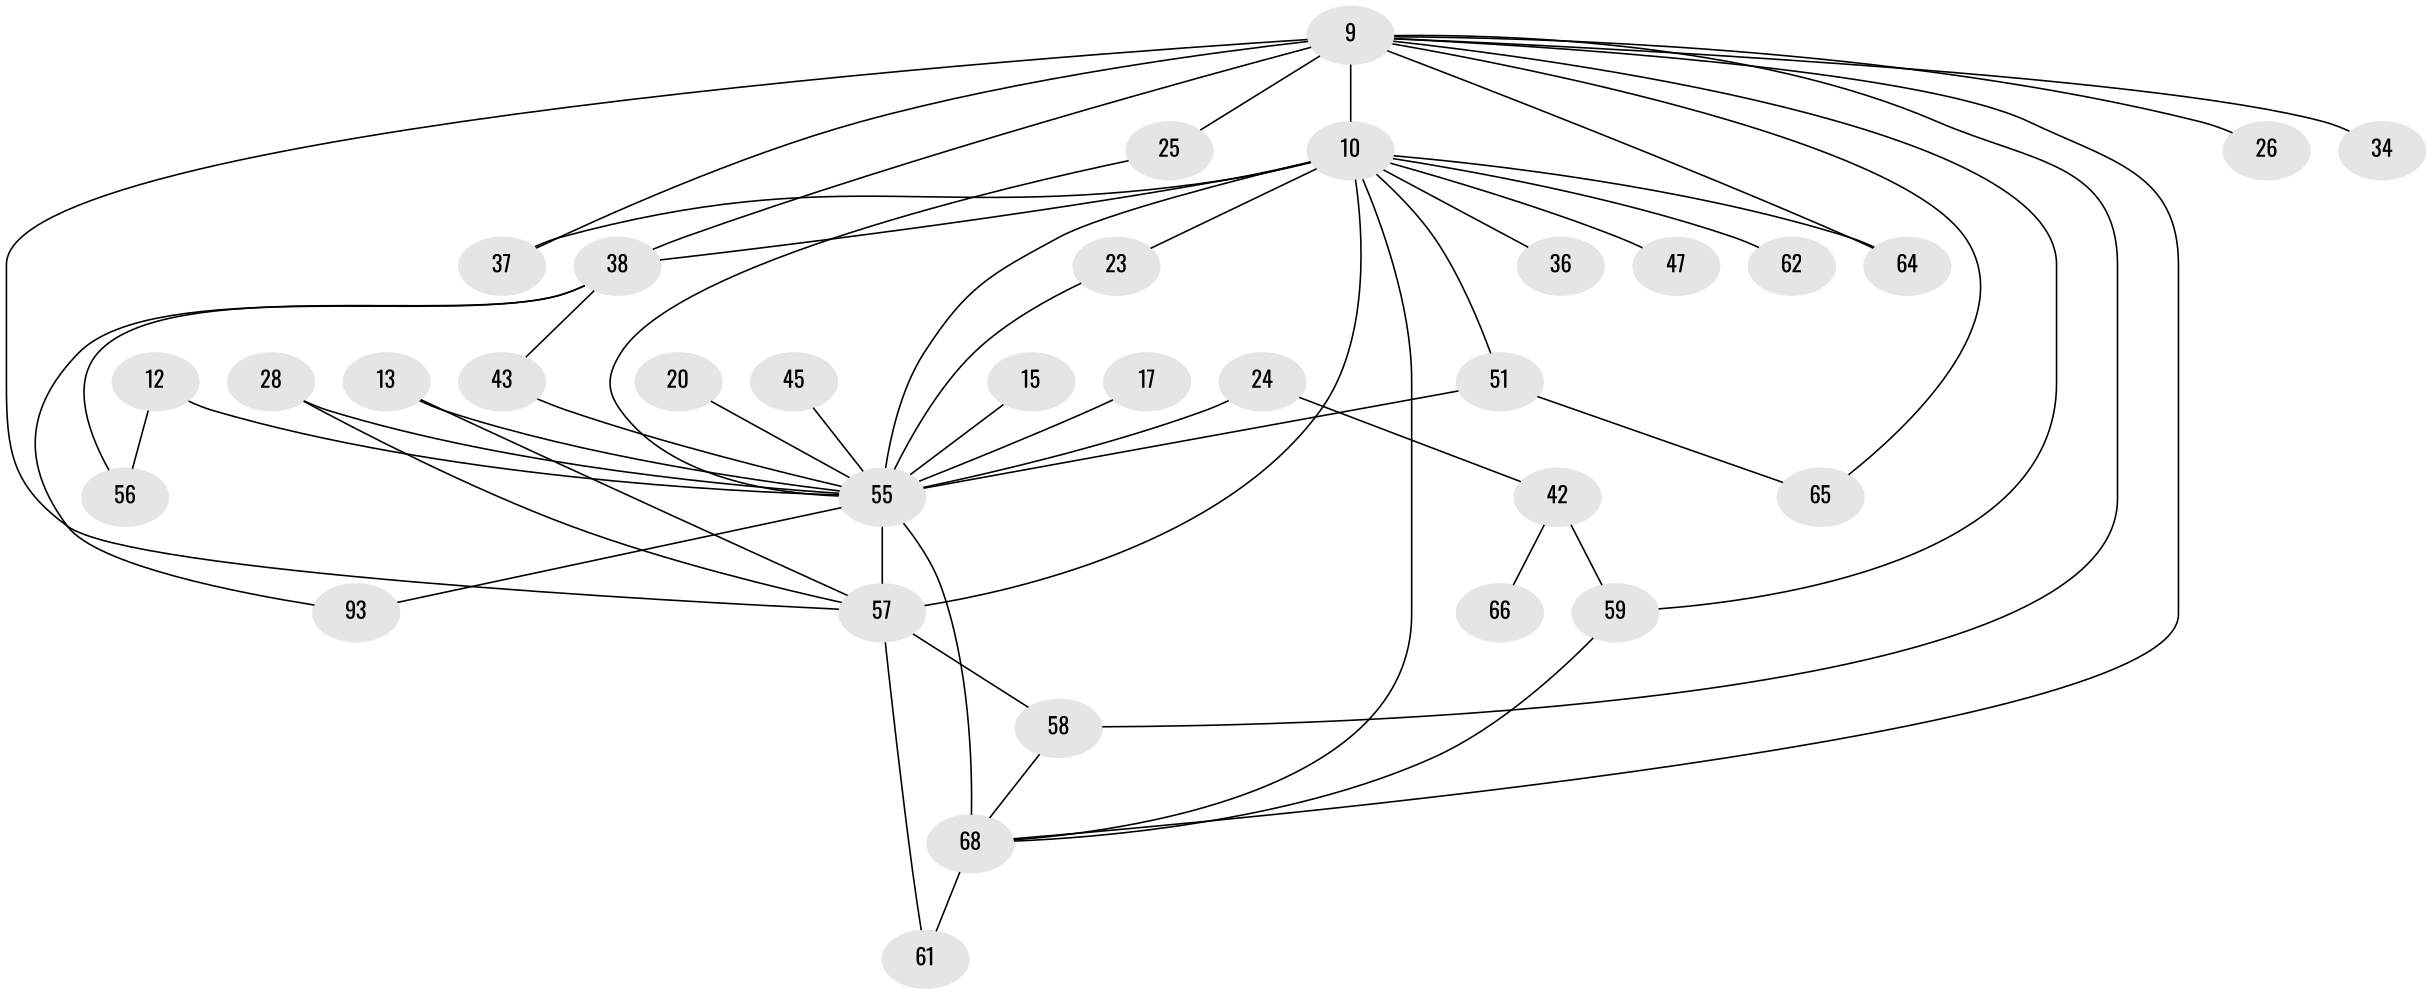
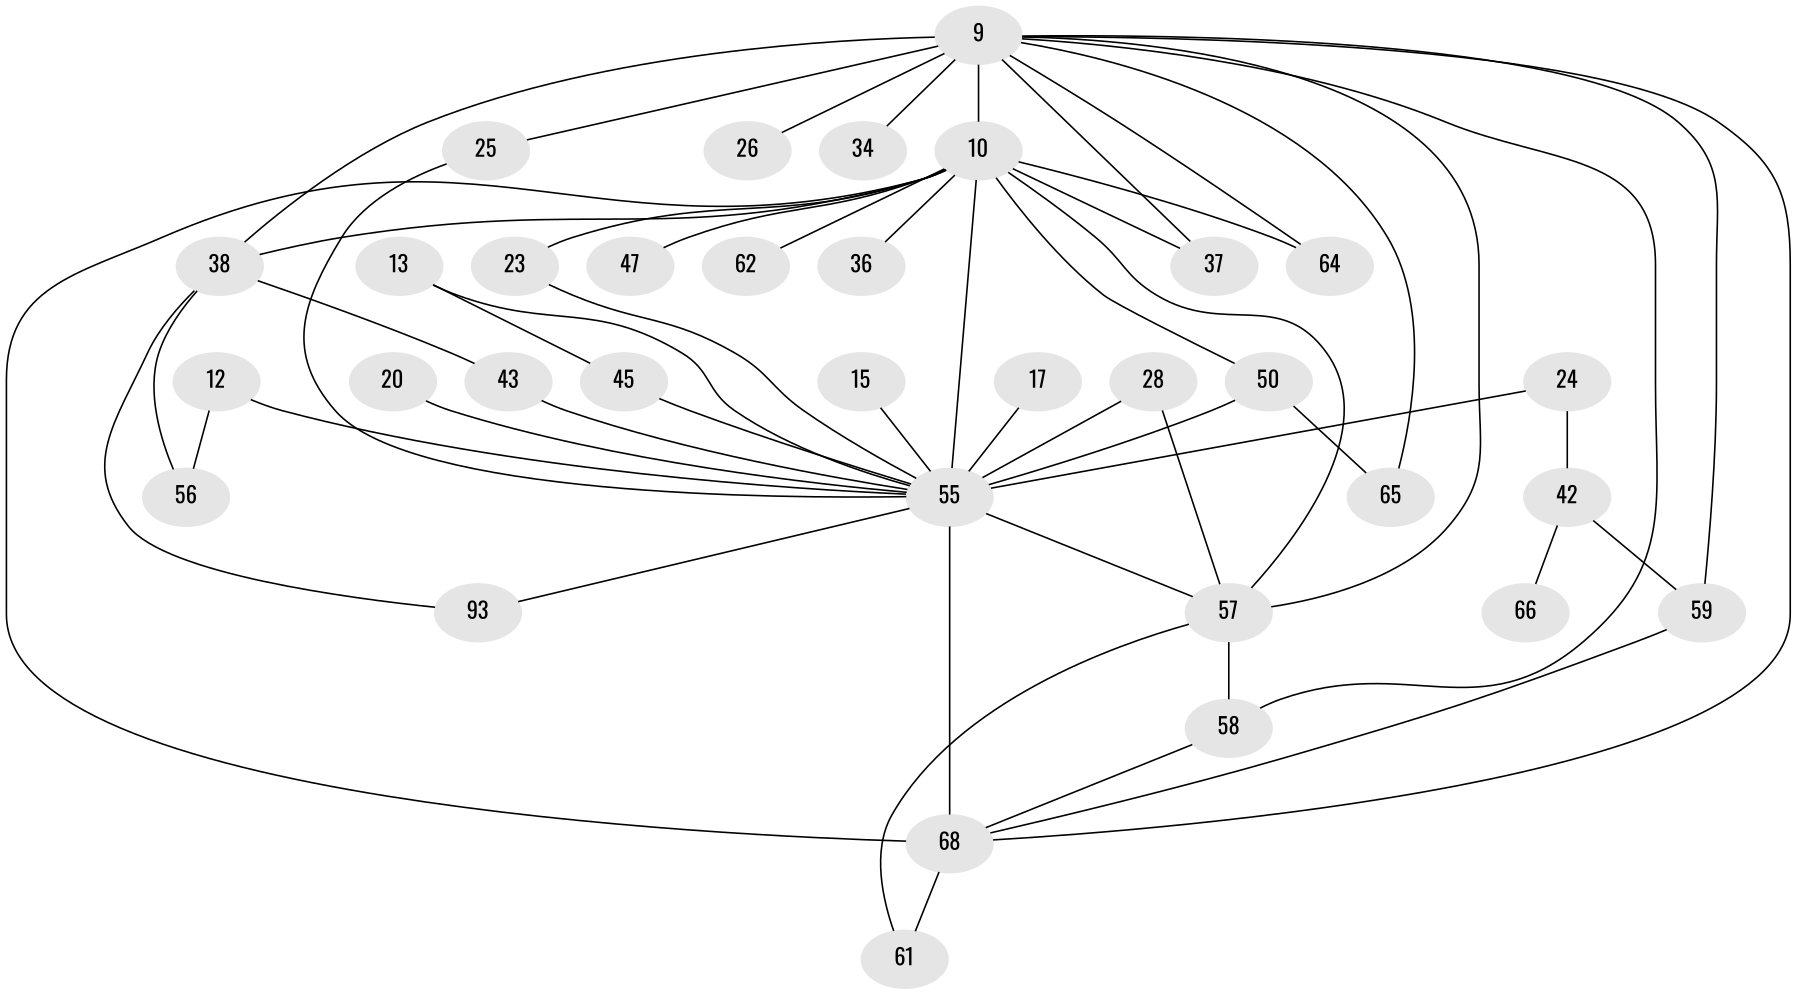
(1500, 382) -> (1269, 382)
(634, 498) -> (512, 324)
